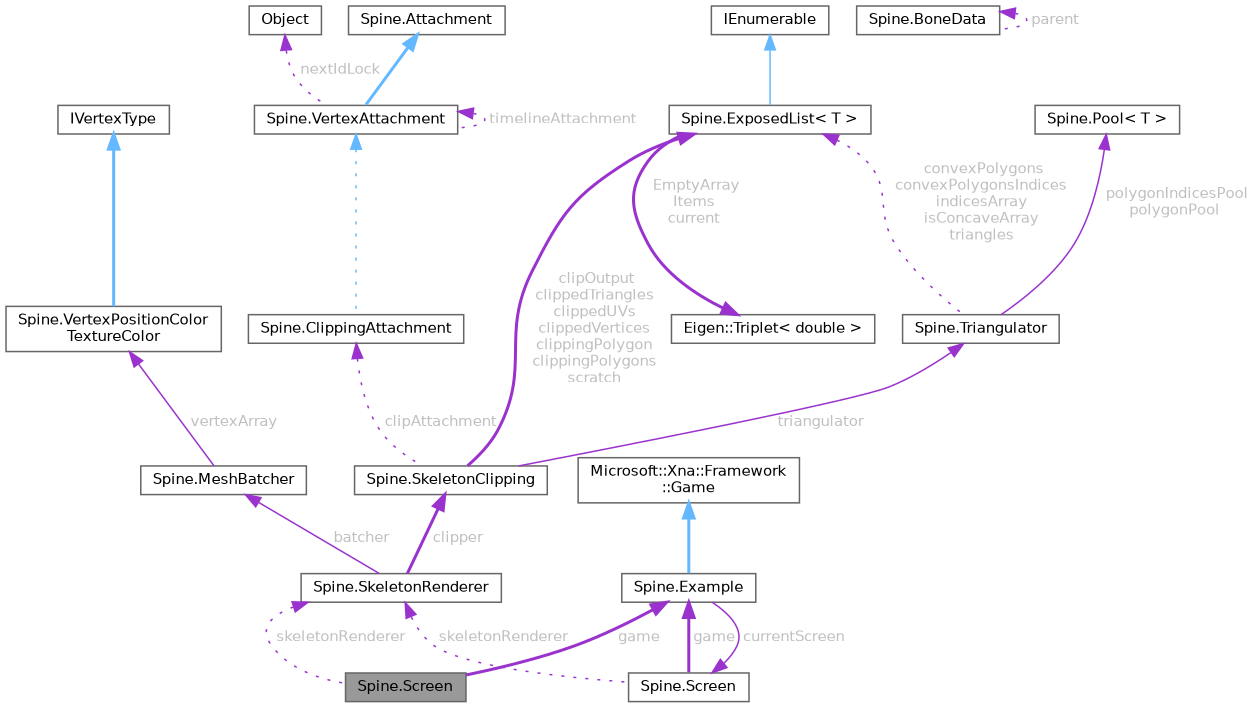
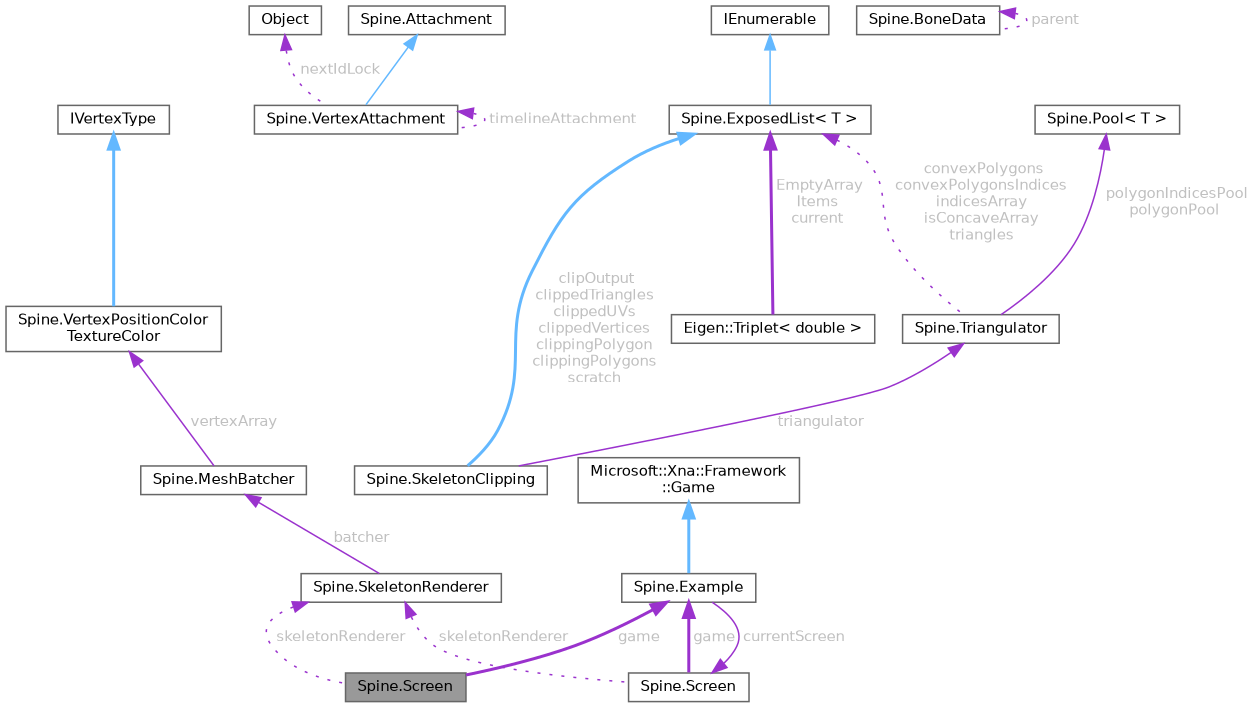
(387, 76) -> (387, 76)
(641, 228) -> (772, 232)
(531, 274) -> (531, 274)
(356, 329) -> none
(423, 541) -> none
